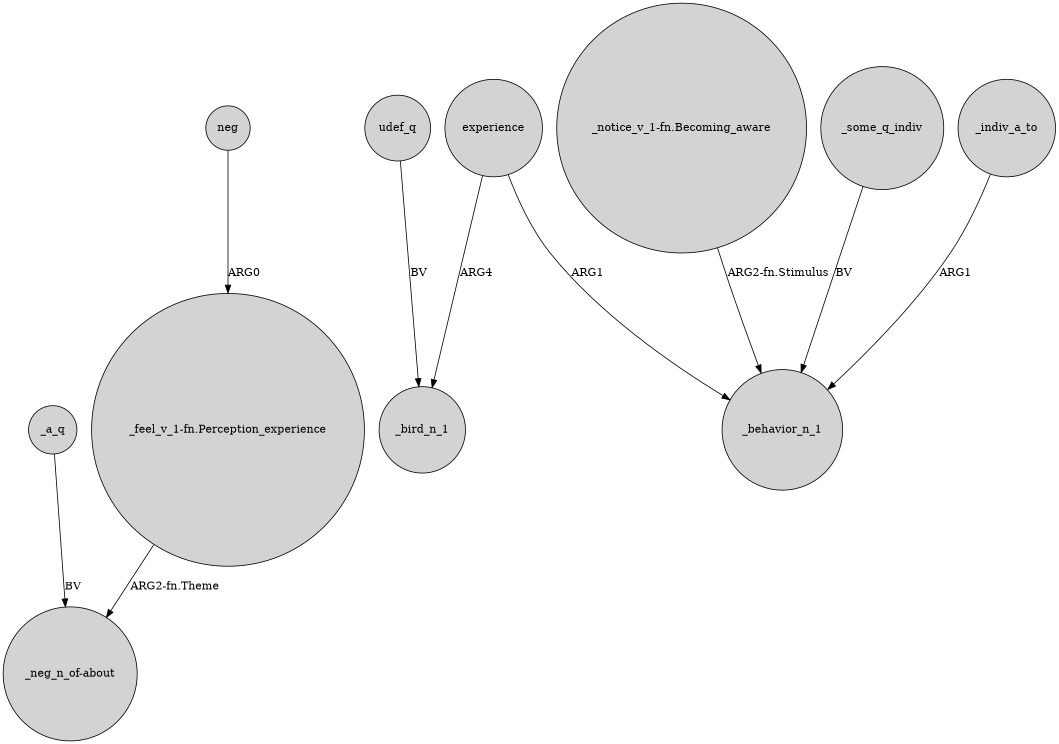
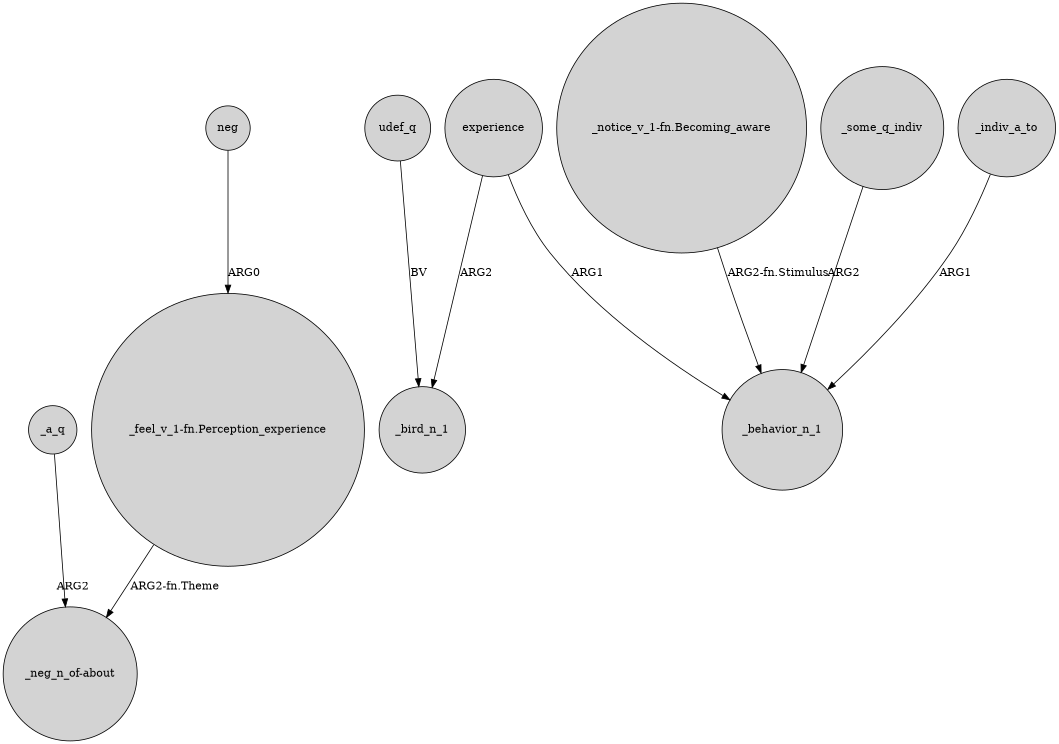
(477, 273) -> (477, 273)
(844, 273) -> (844, 273)
(73, 587) -> (73, 587)
